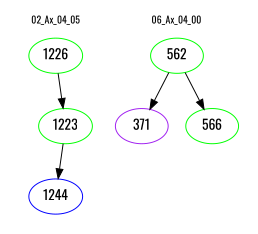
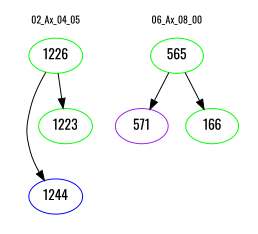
(177, 21) -> (177, 21)
(177, 56) -> (177, 56)
(142, 126) -> (142, 126)
(212, 126) -> (212, 126)
(61, 156) -> (28, 121)
